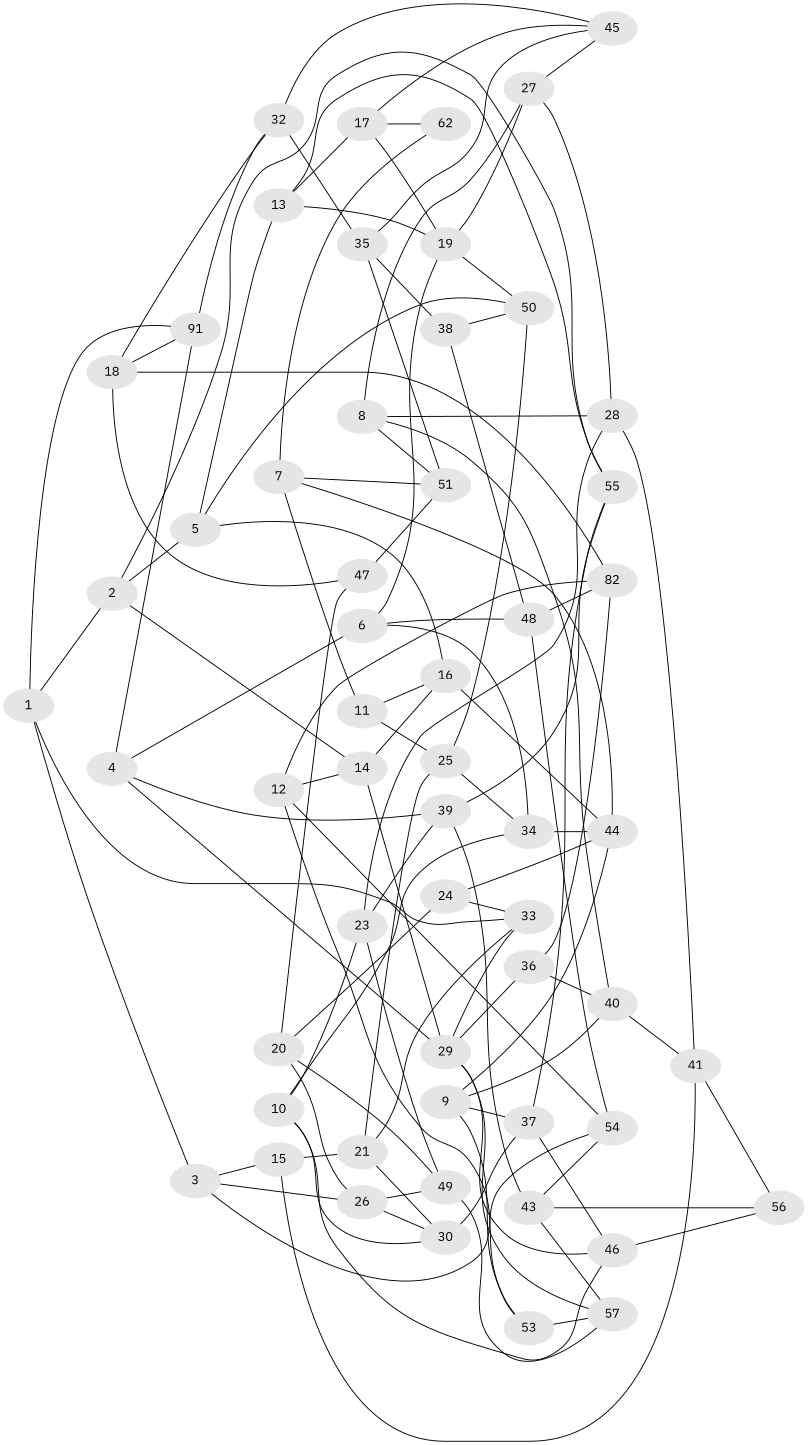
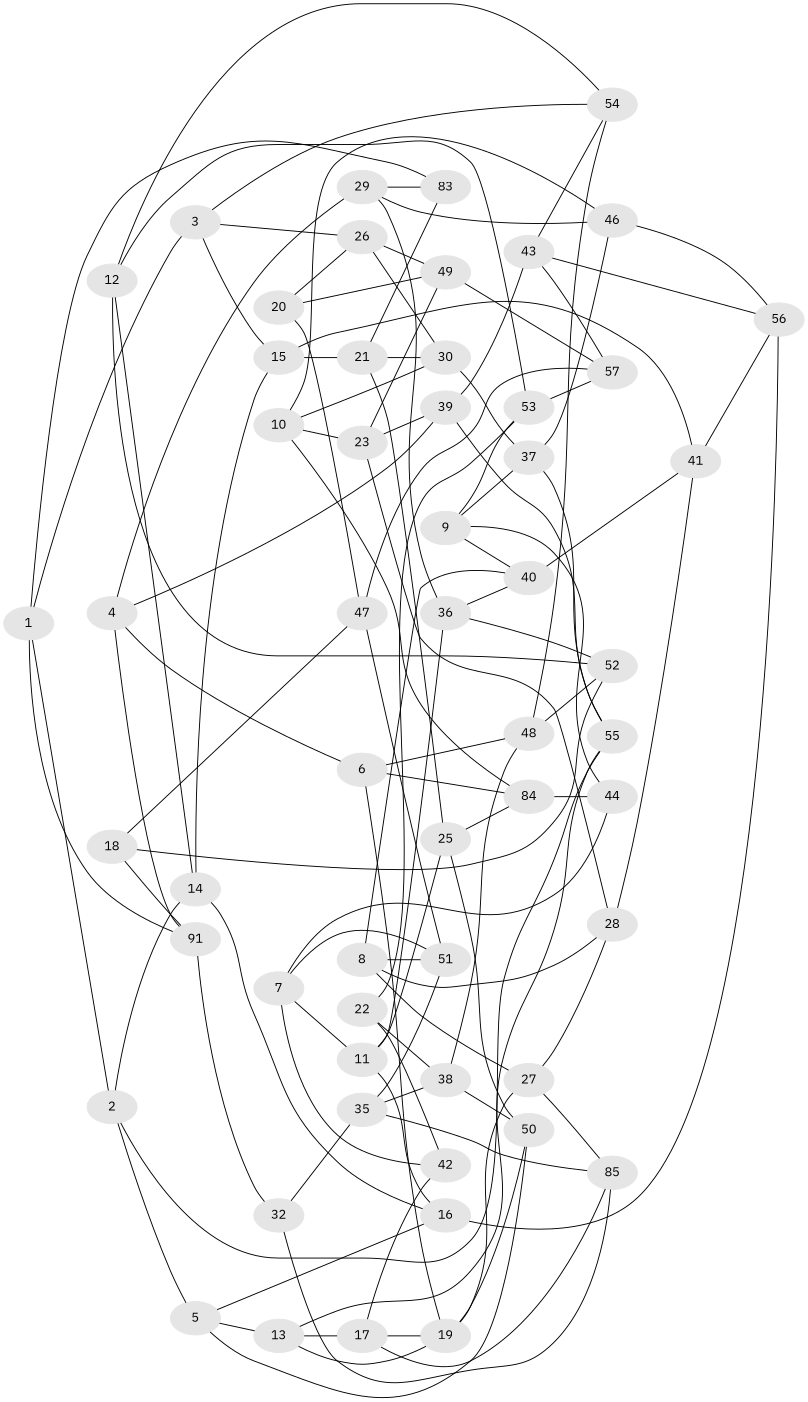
(612, 29) -> (612, 1173)
(446, 124) -> (446, 1165)
(191, 244) -> none
(612, 581) -> (612, 666)
(539, 764) -> (744, 865)
(529, 832) -> (529, 797)
none -> (414, 861)
(446, 897) -> none
(529, 917) -> (446, 187)
(413, 942) -> (209, 619)
none -> (362, 1010)
(498, 1246) -> (449, 449)
